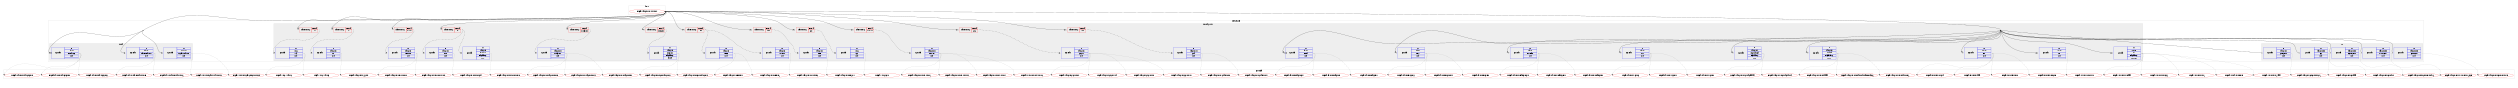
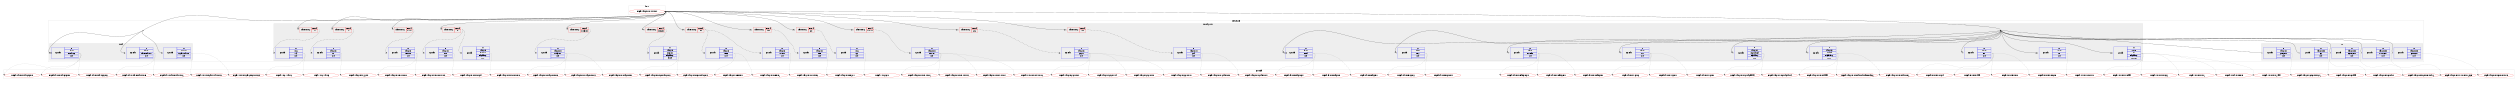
(1481, 75) -> none
